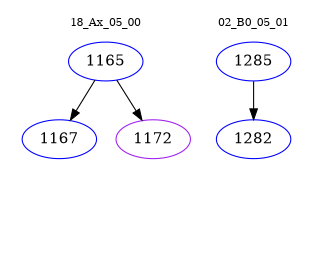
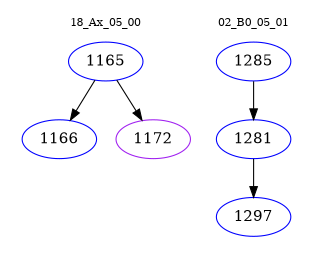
(59, 139) -> (59, 139)
(254, 139) -> (254, 139)
none -> (254, 217)
